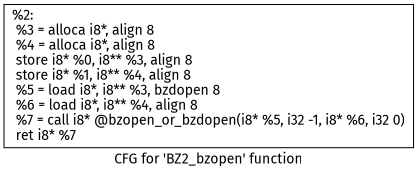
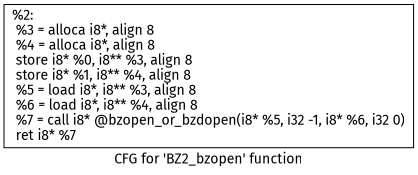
(116, 91) -> (104, 91)
